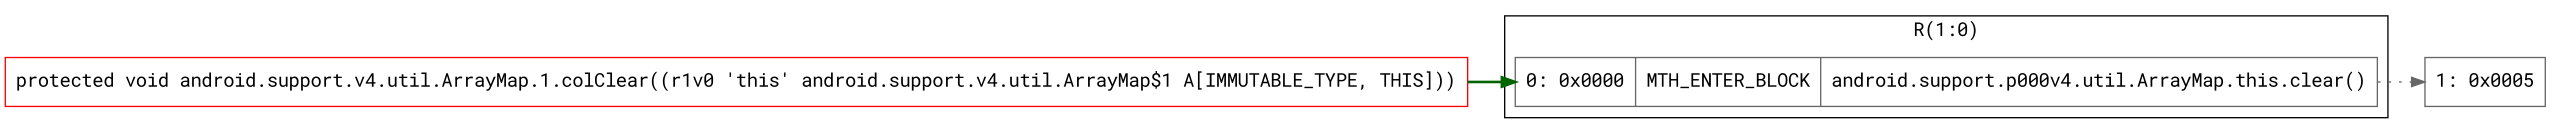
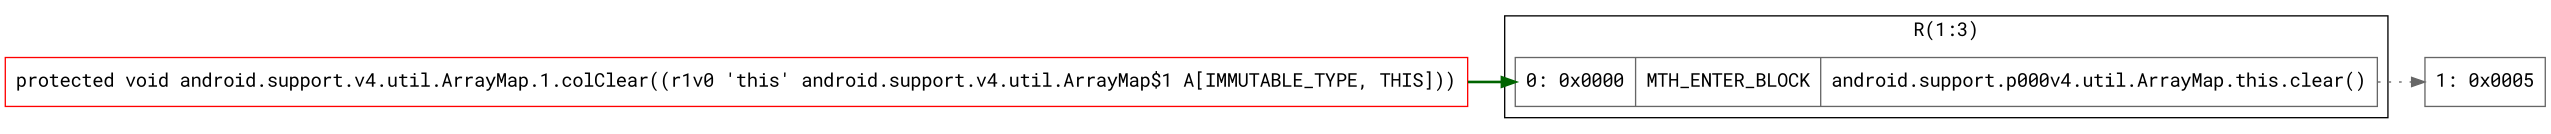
(1946, 31) -> (1946, 31)
